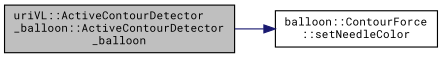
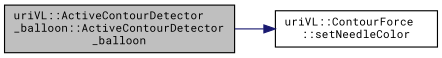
(356, 29) -> (356, 29)
